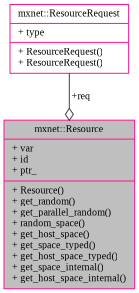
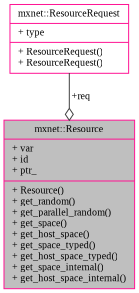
(48, 223) -> (39, 223)
